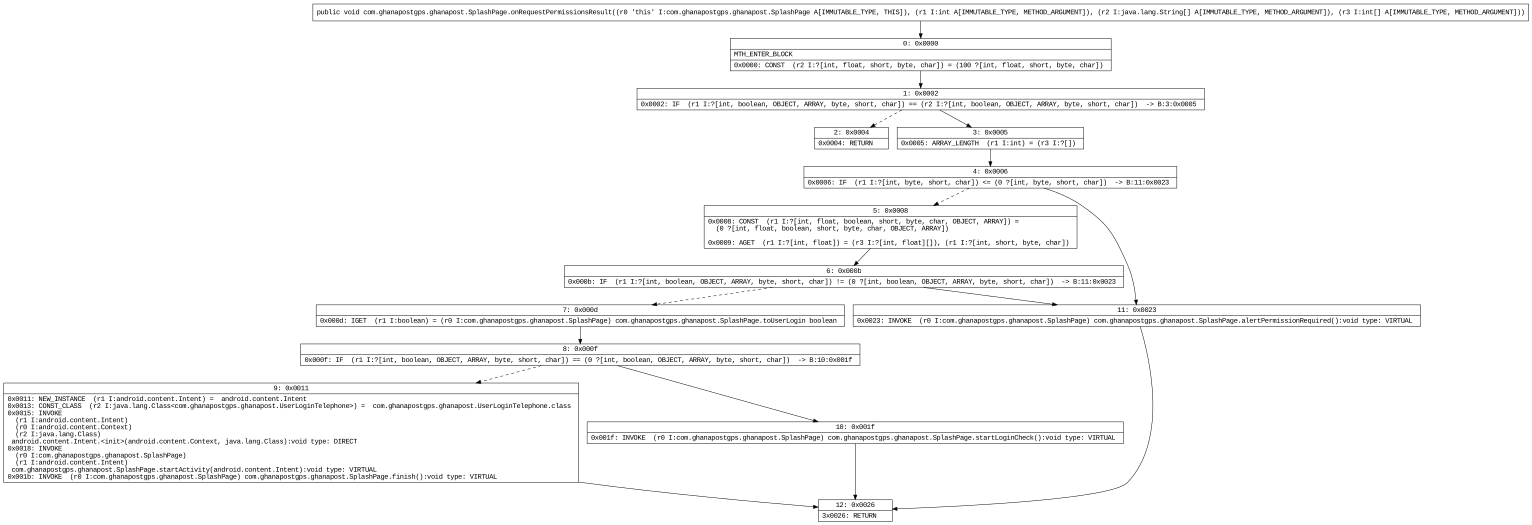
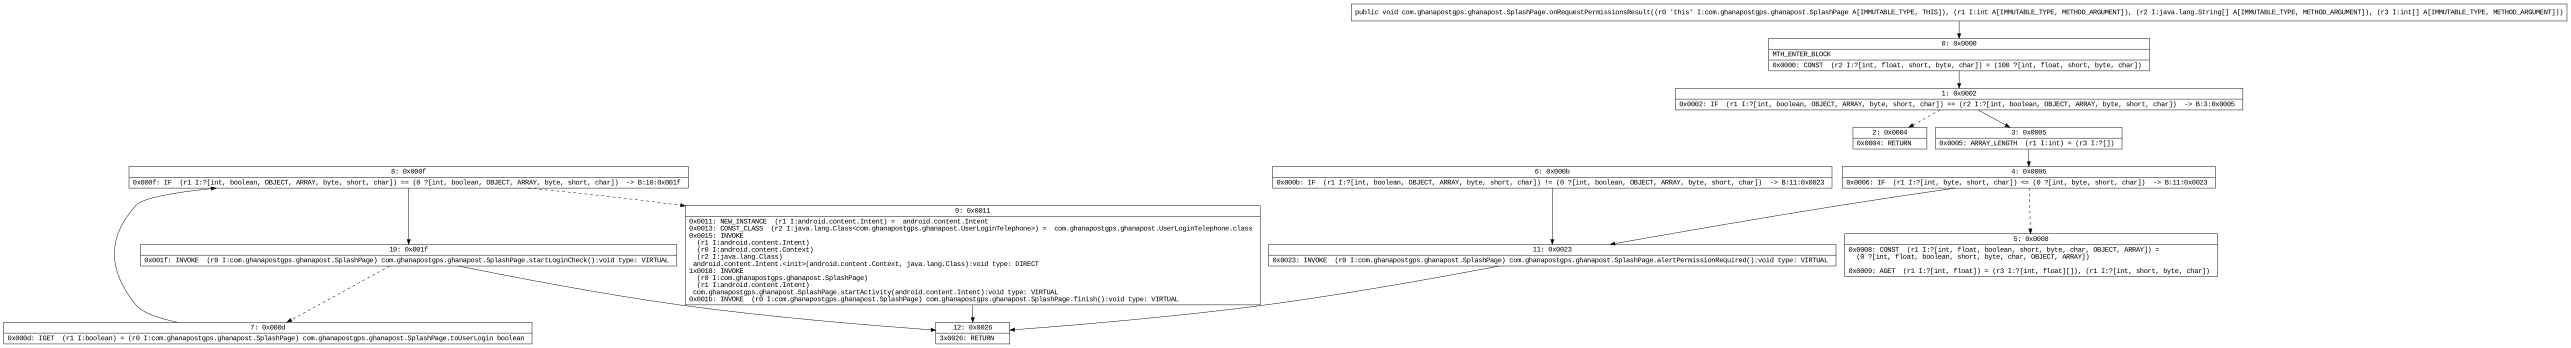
(864, 255) -> none
(715, 296) -> (341, 293)
(39, 448) -> (720, 271)
